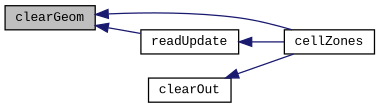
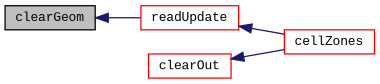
(201, 14) -> none
(190, 42) -> (190, 18)
(329, 42) -> (329, 42)
(190, 90) -> (190, 66)
